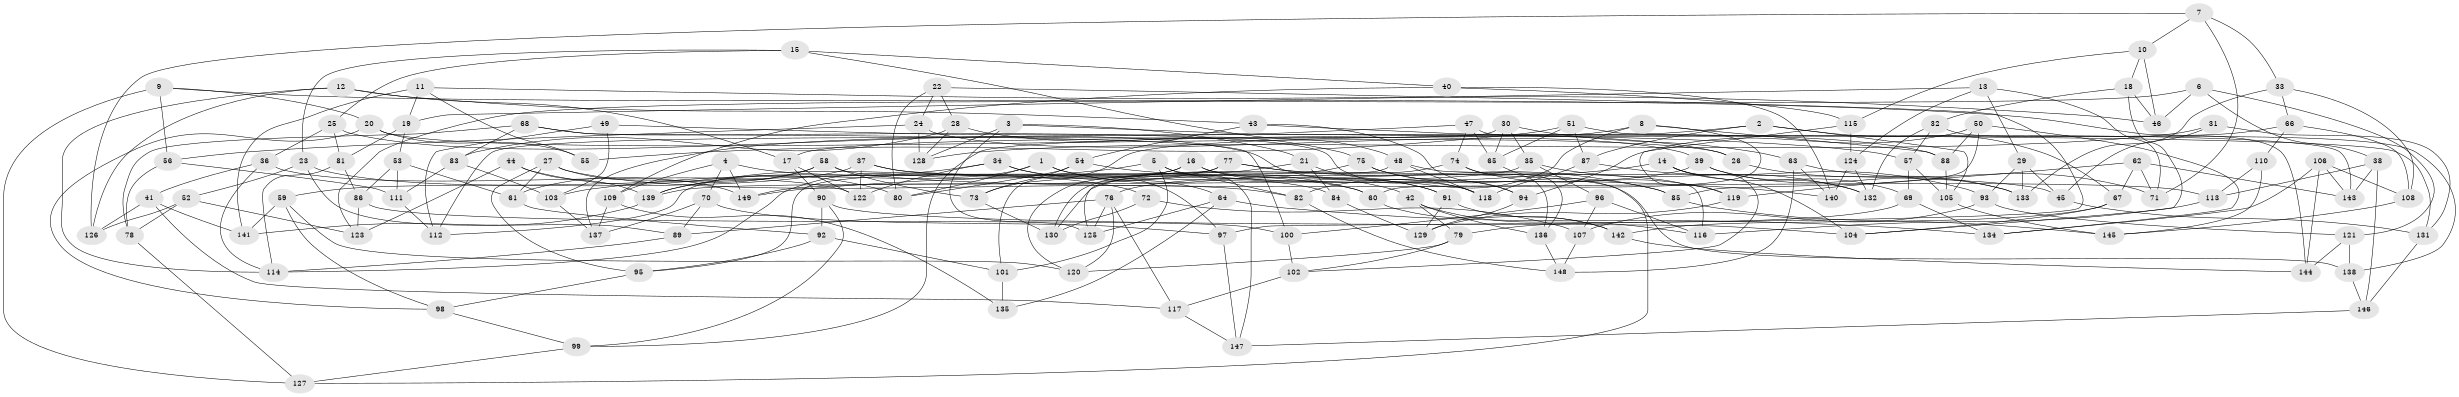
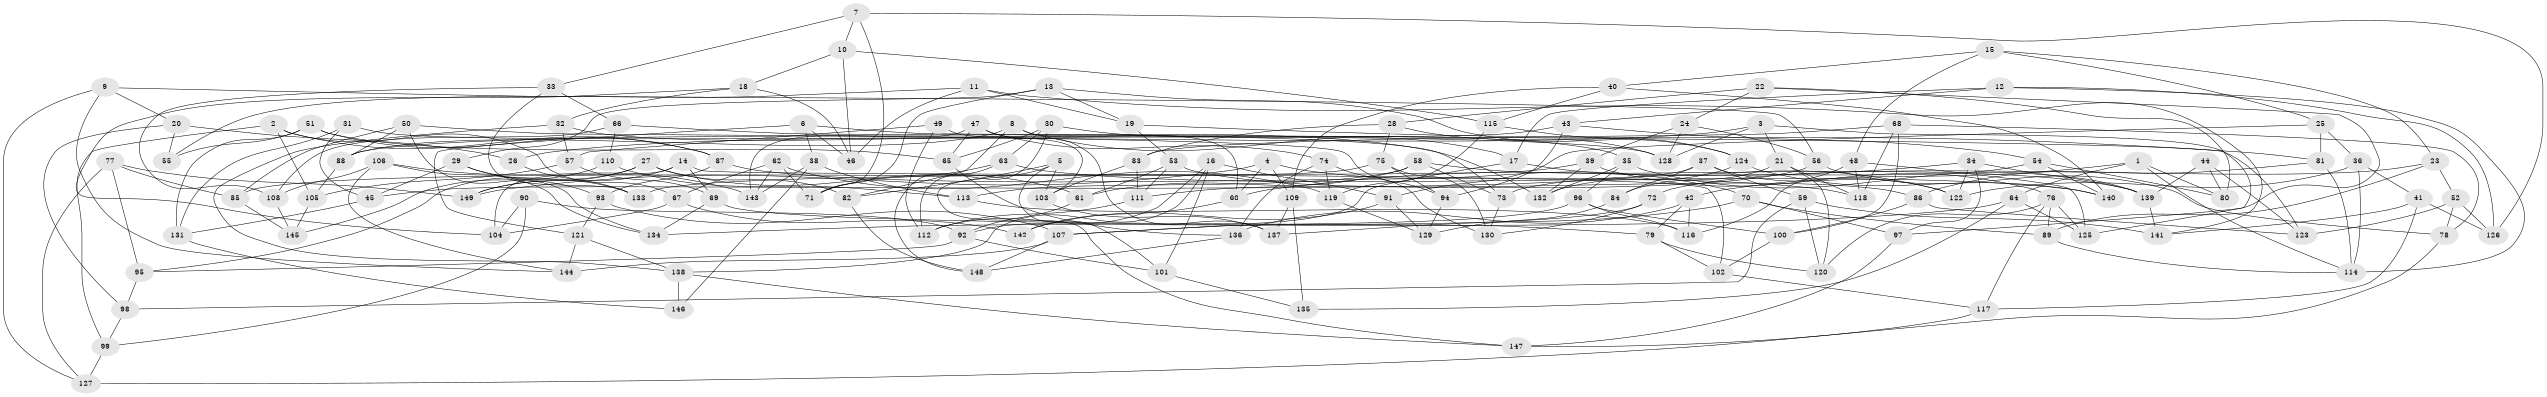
(805, 180) -> (1360, 200)
(1961, 262) -> (815, 260)
(1801, 328) -> (1097, 320)
